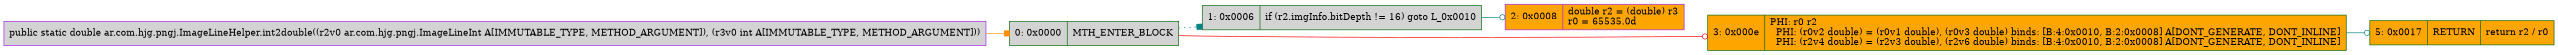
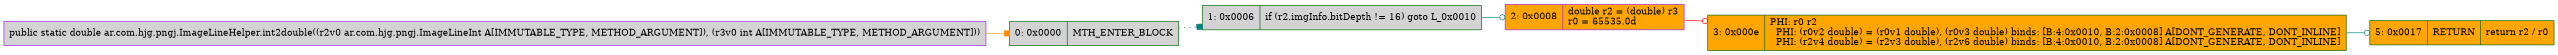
(1440, 37) -> (1693, 21)
